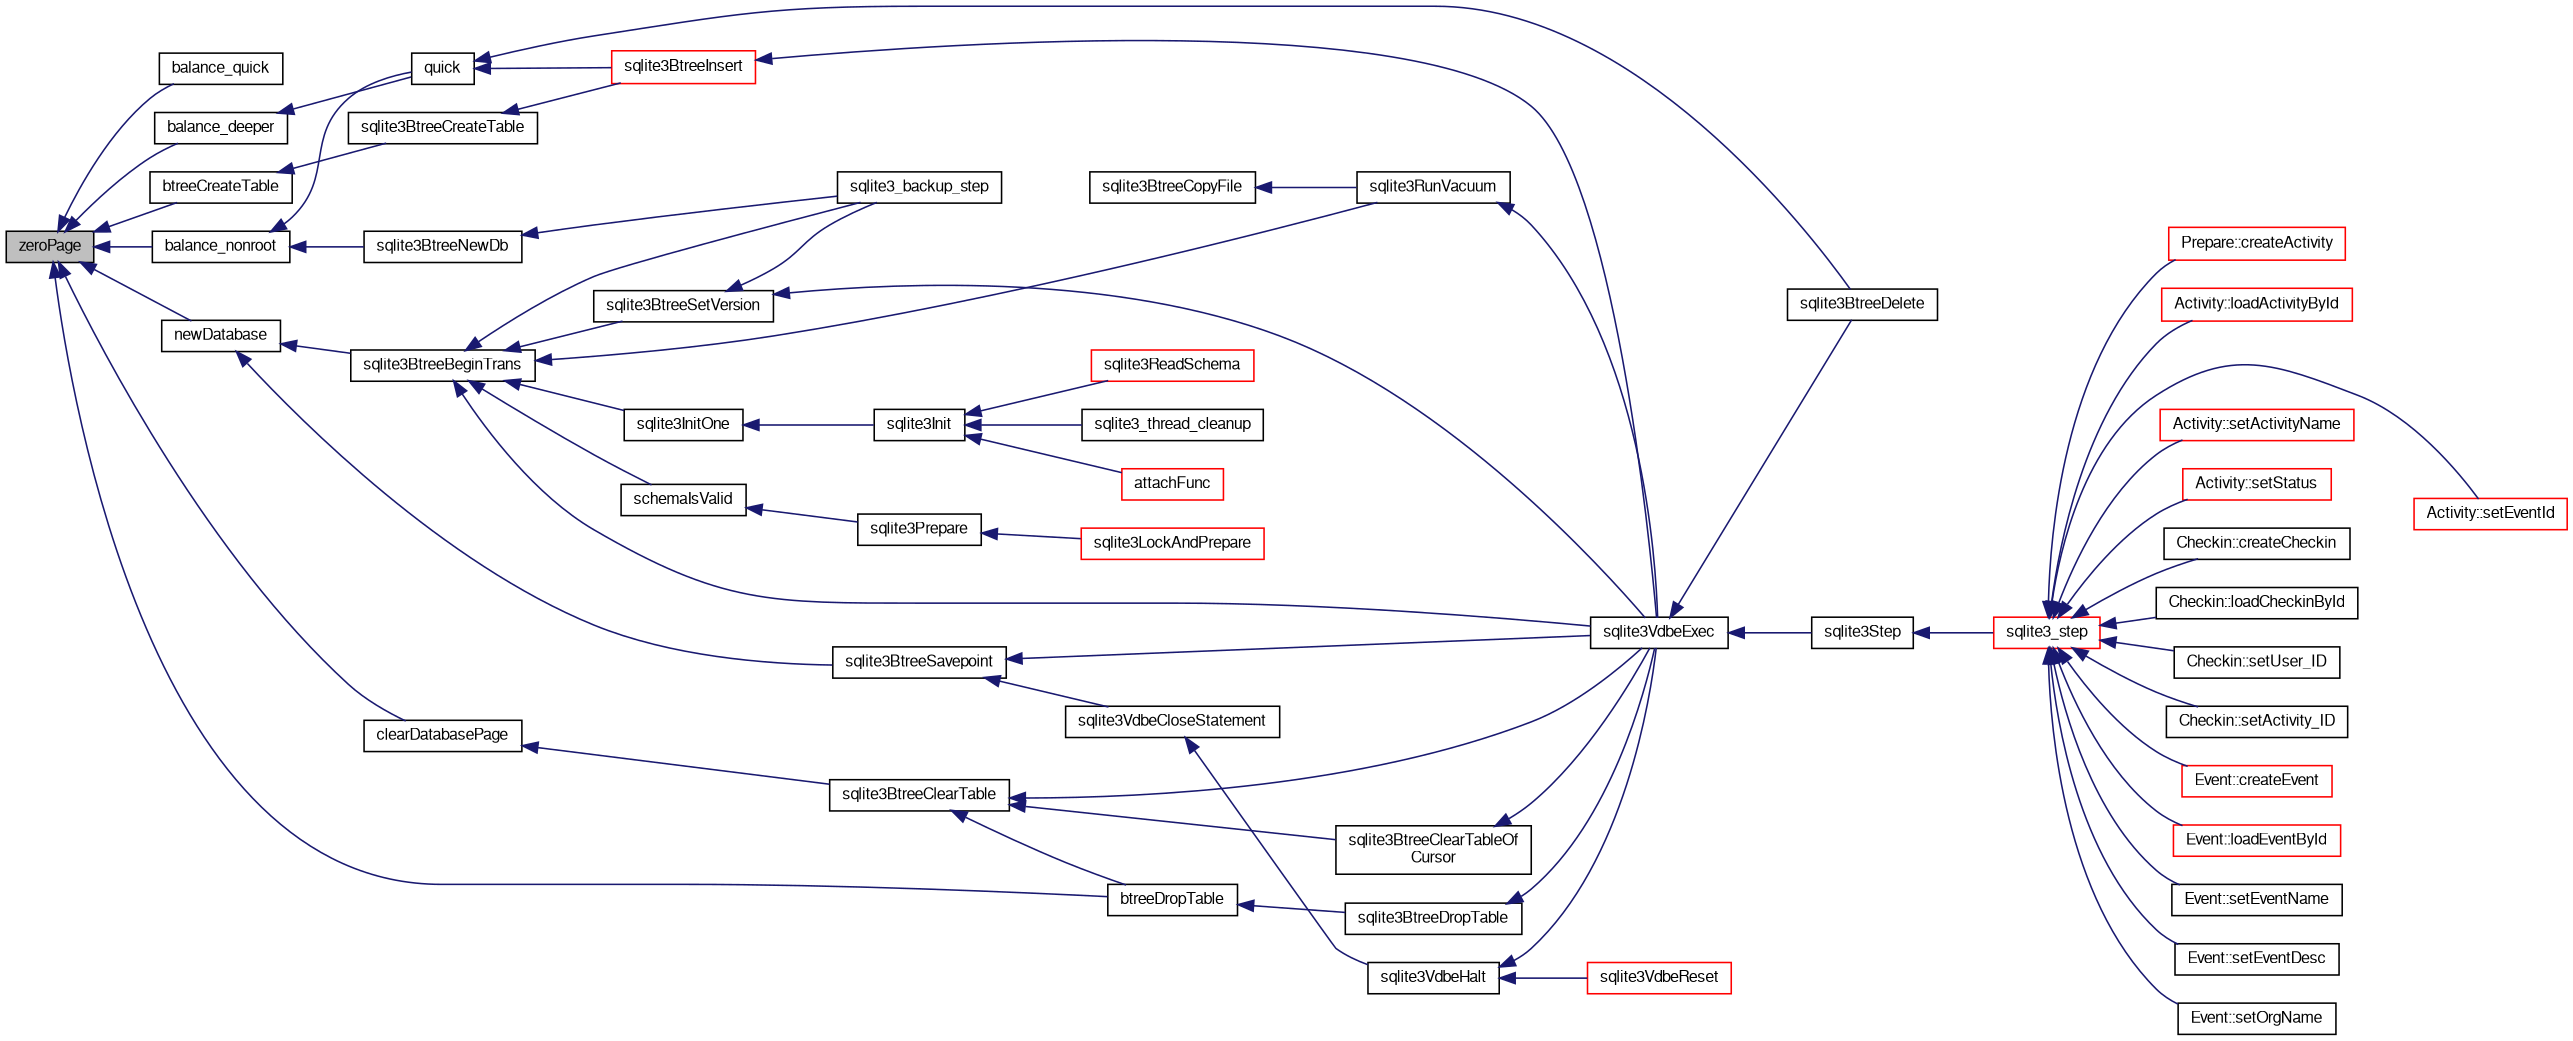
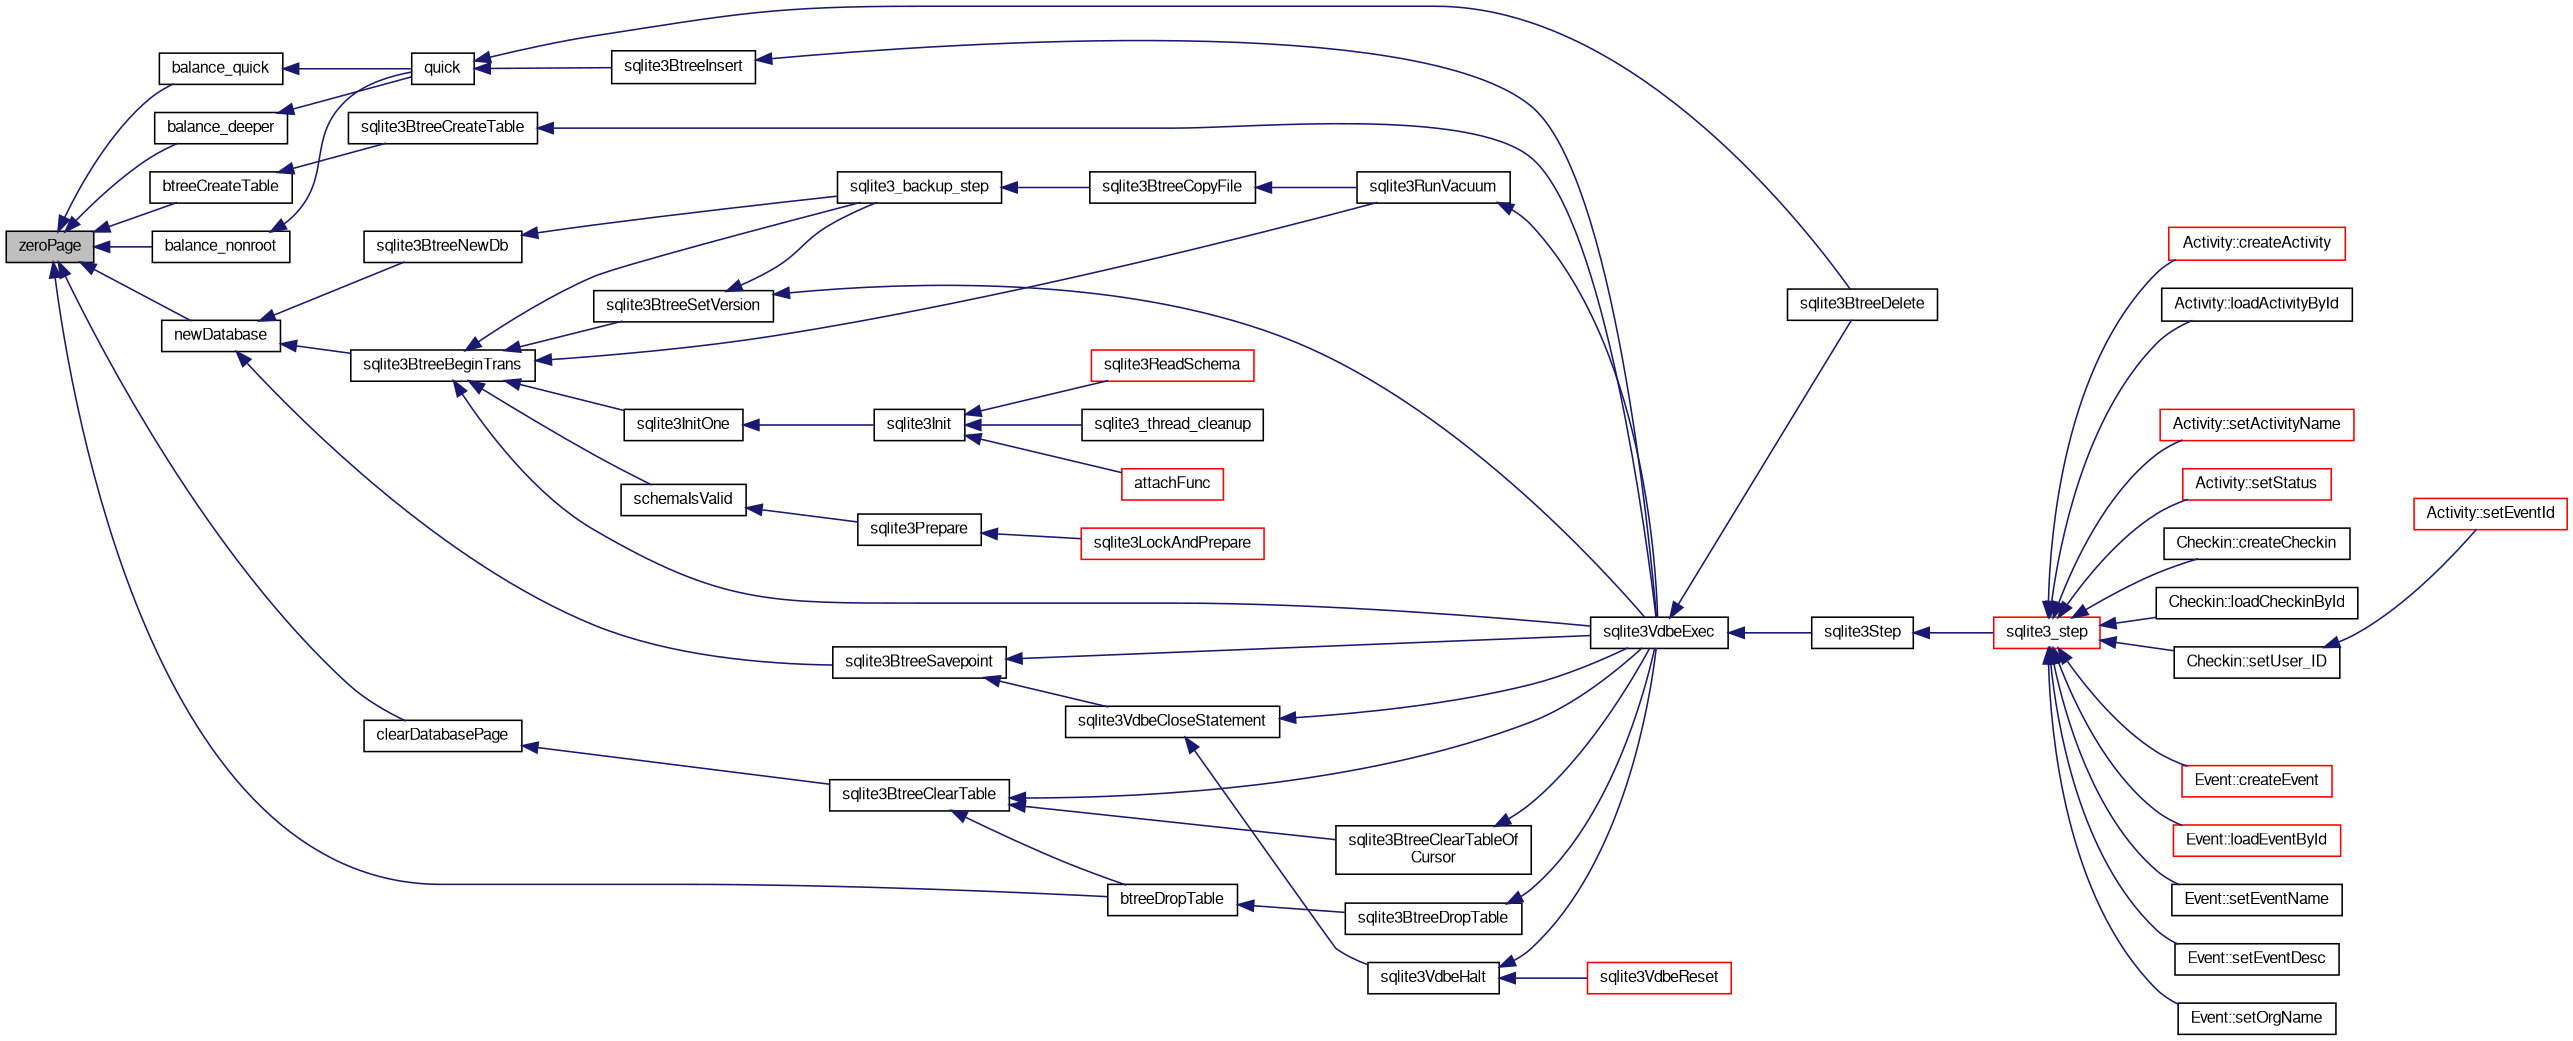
(684, 67) -> (684, 67)
none -> (355, 69)
(569, 96) -> (1286, 125)
none -> (1054, 188)
(2257, 244) -> (2257, 244)
(335, 247) -> (339, 288)
(2257, 305) -> (2257, 305)
(2218, 368) -> (2413, 593)
none -> (1465, 698)
(2257, 722) -> none
